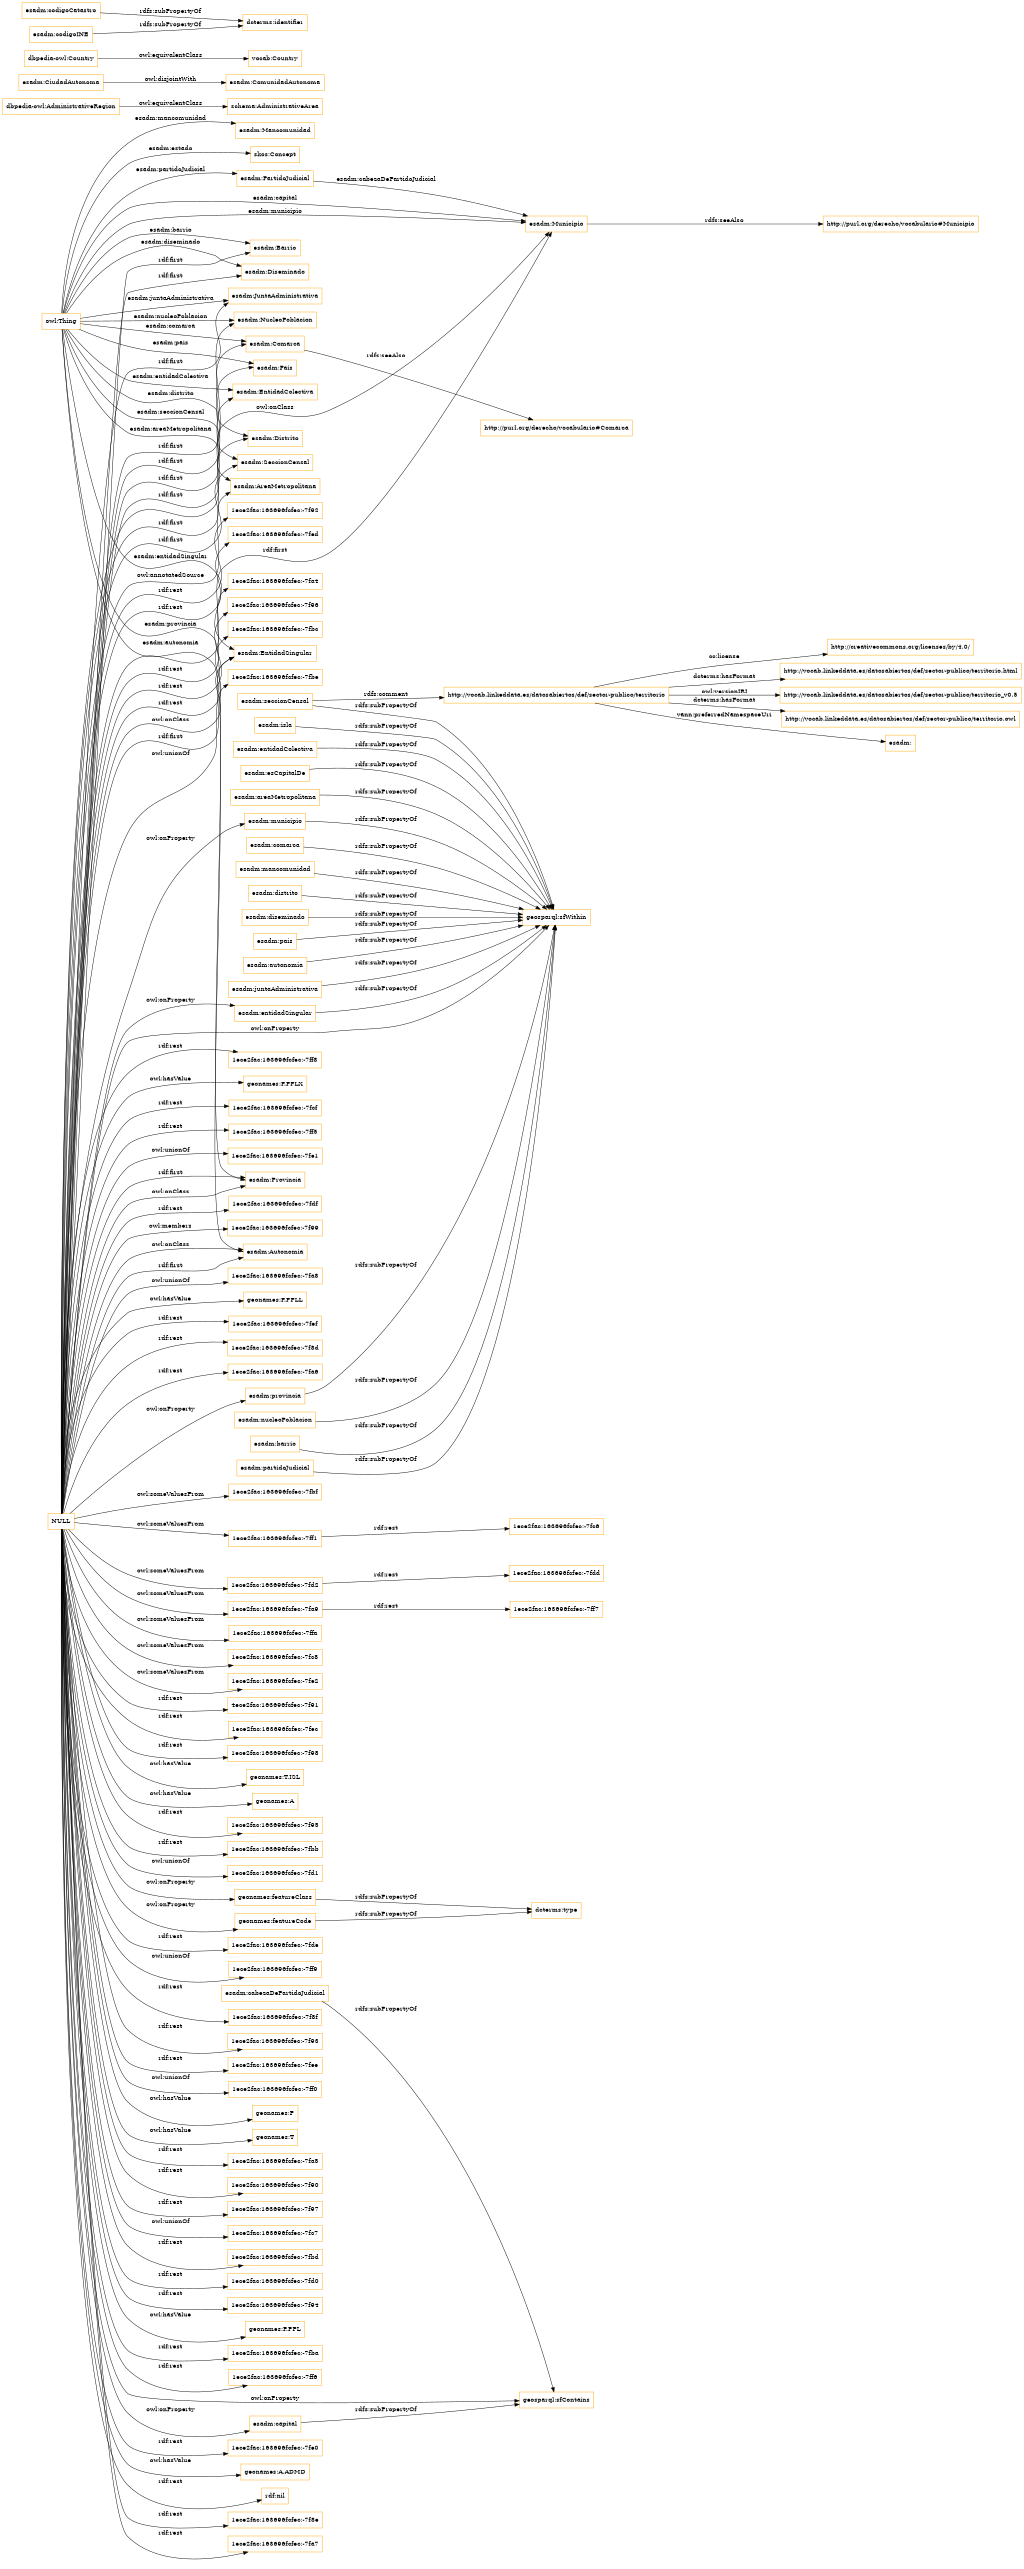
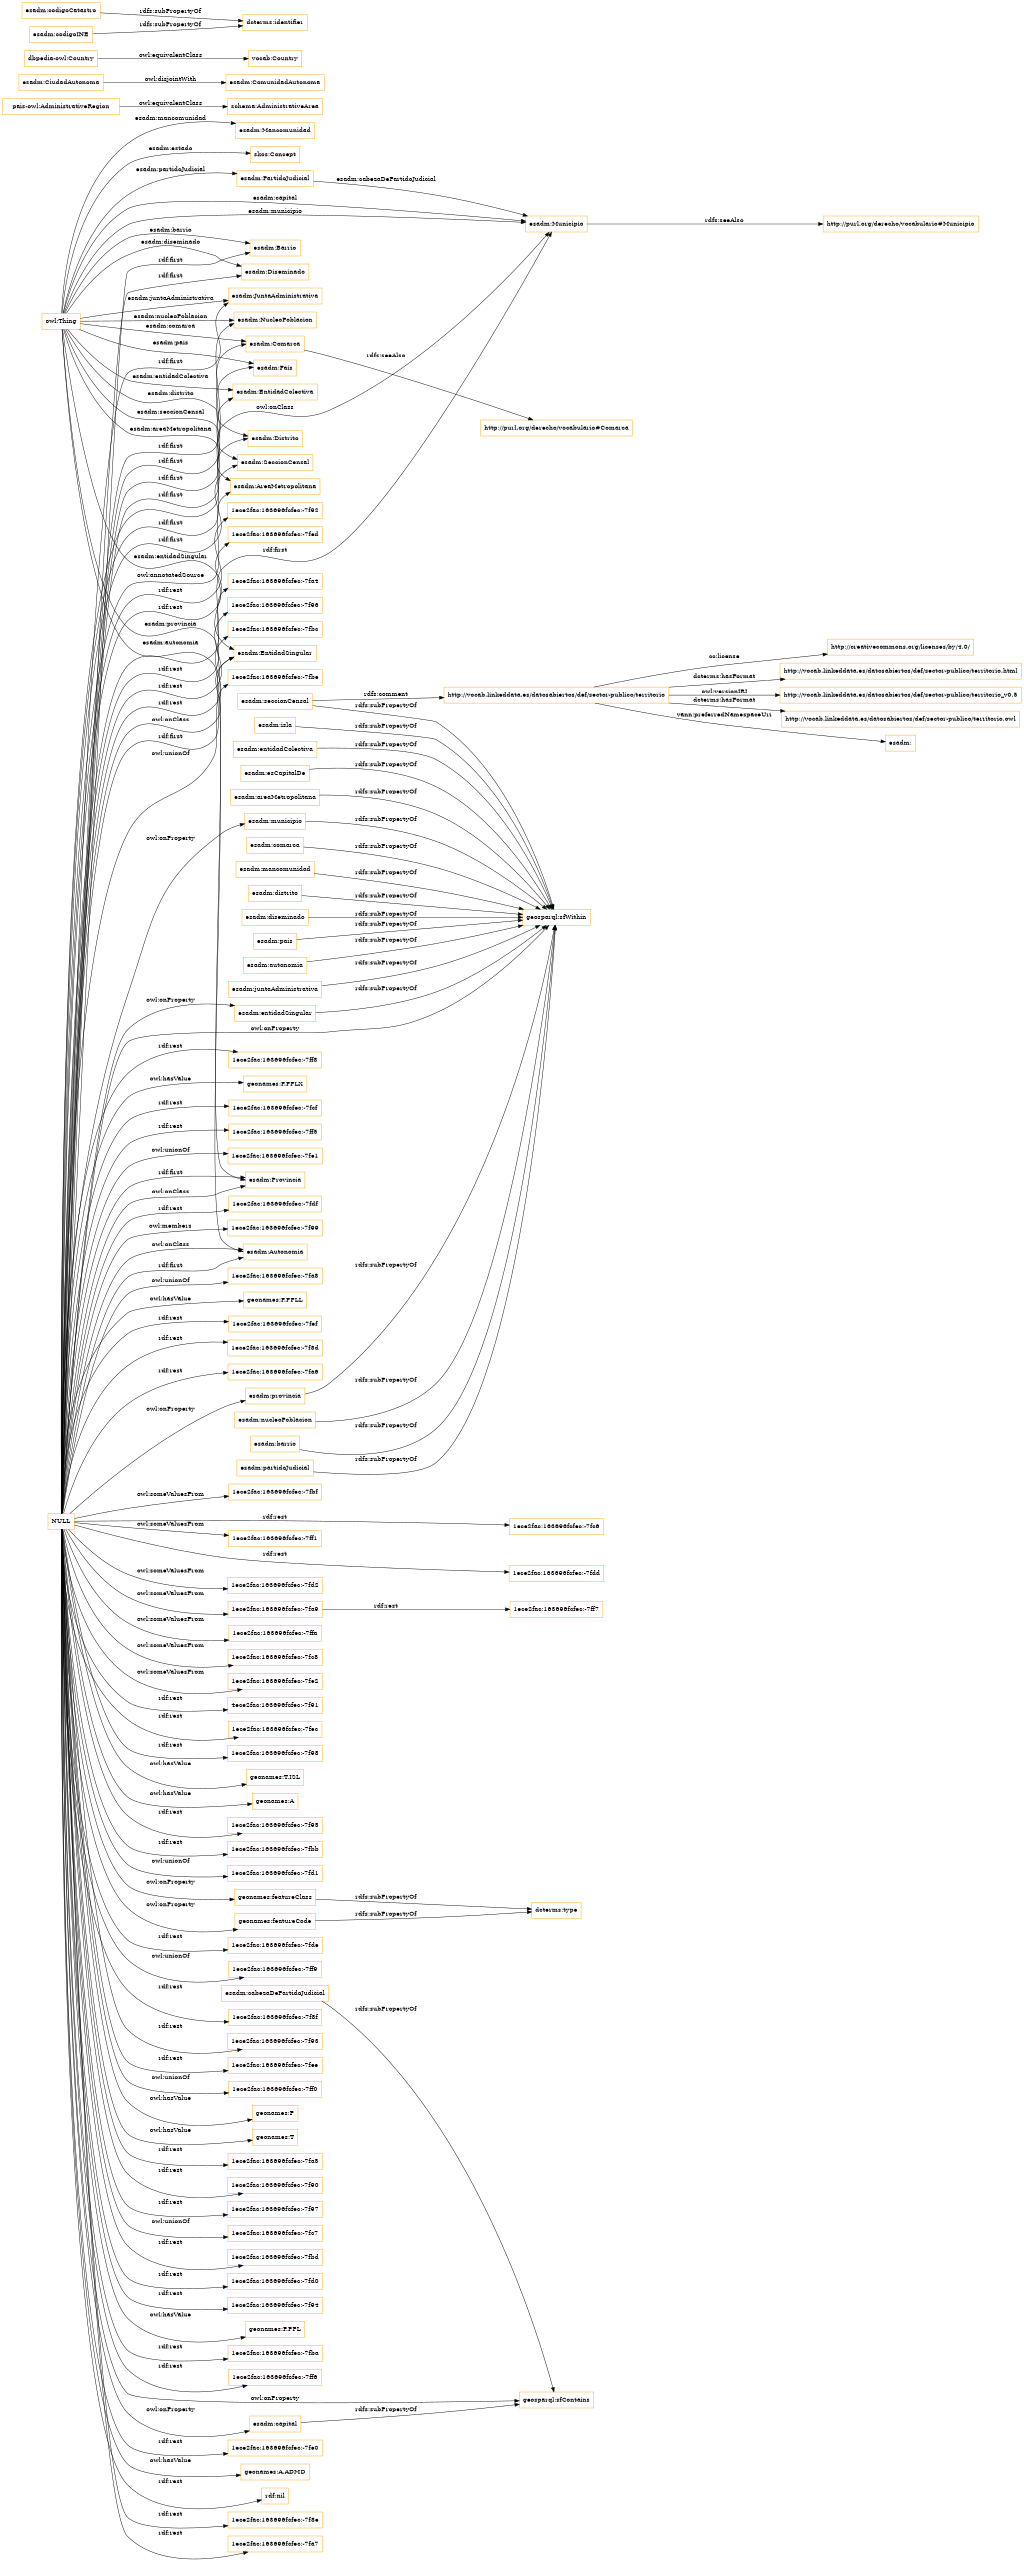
(61, 107) -> (61, 107)
(413, 1533) -> (290, 1521)
(414, 1579) -> (288, 1563)
